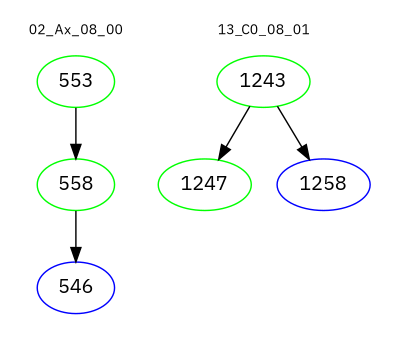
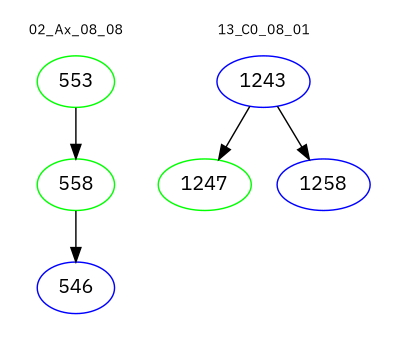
(77, 31) -> (77, 31)
(263, 82) -> (263, 82)
